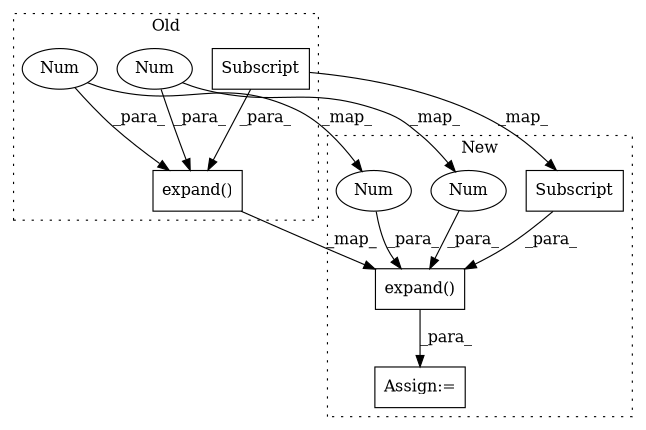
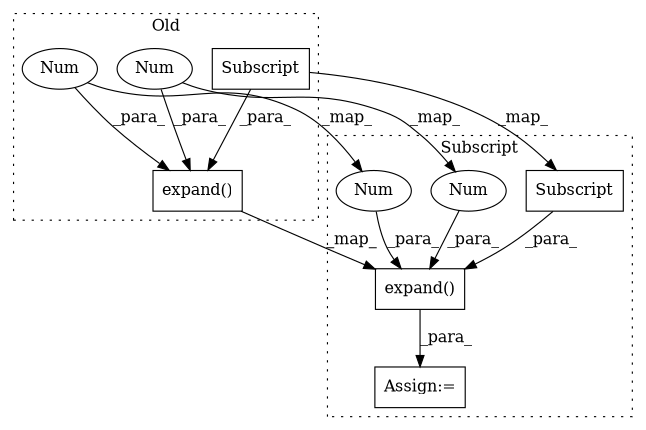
(480, 148) -> (480, 148)
